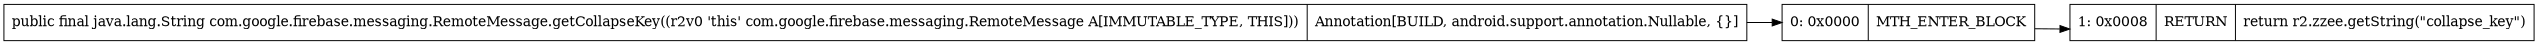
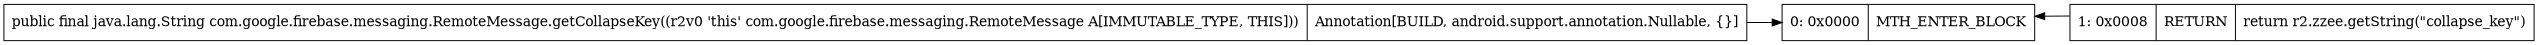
(2047, 29) -> (2057, 16)
